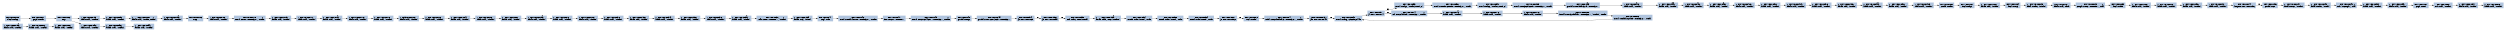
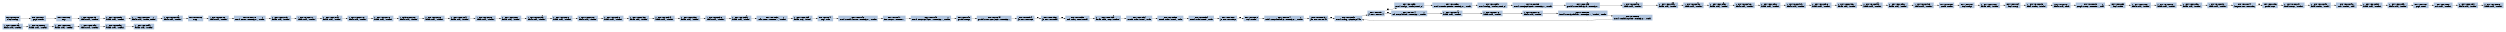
(2346, 5) -> (2346, 5)
(76, 22) -> (76, 27)
